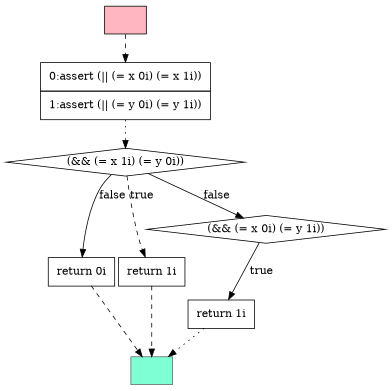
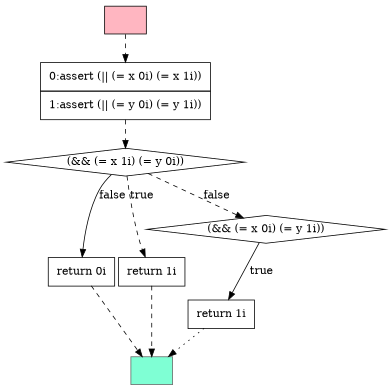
(125, 130) -> (125, 130)
(192, 194) -> (192, 194)
